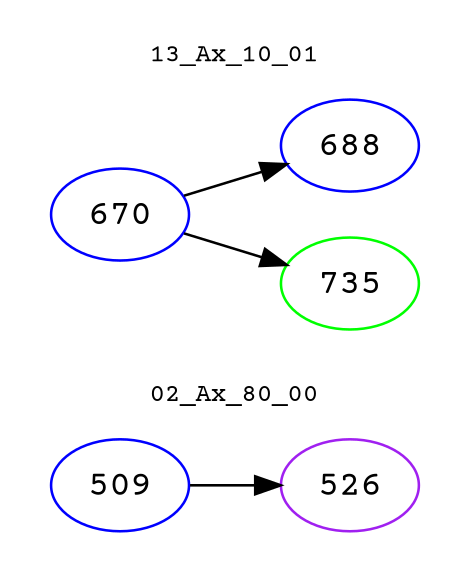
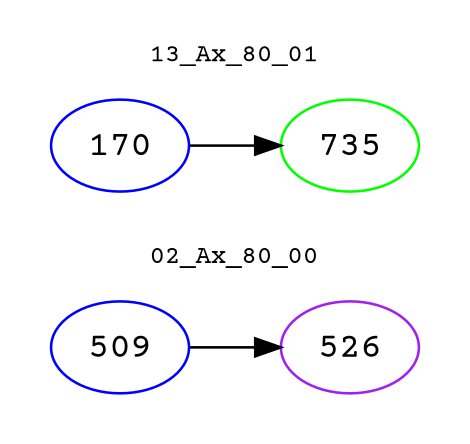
(235, 55) -> (235, 55)
(350, 146) -> none
(120, 215) -> (120, 146)
